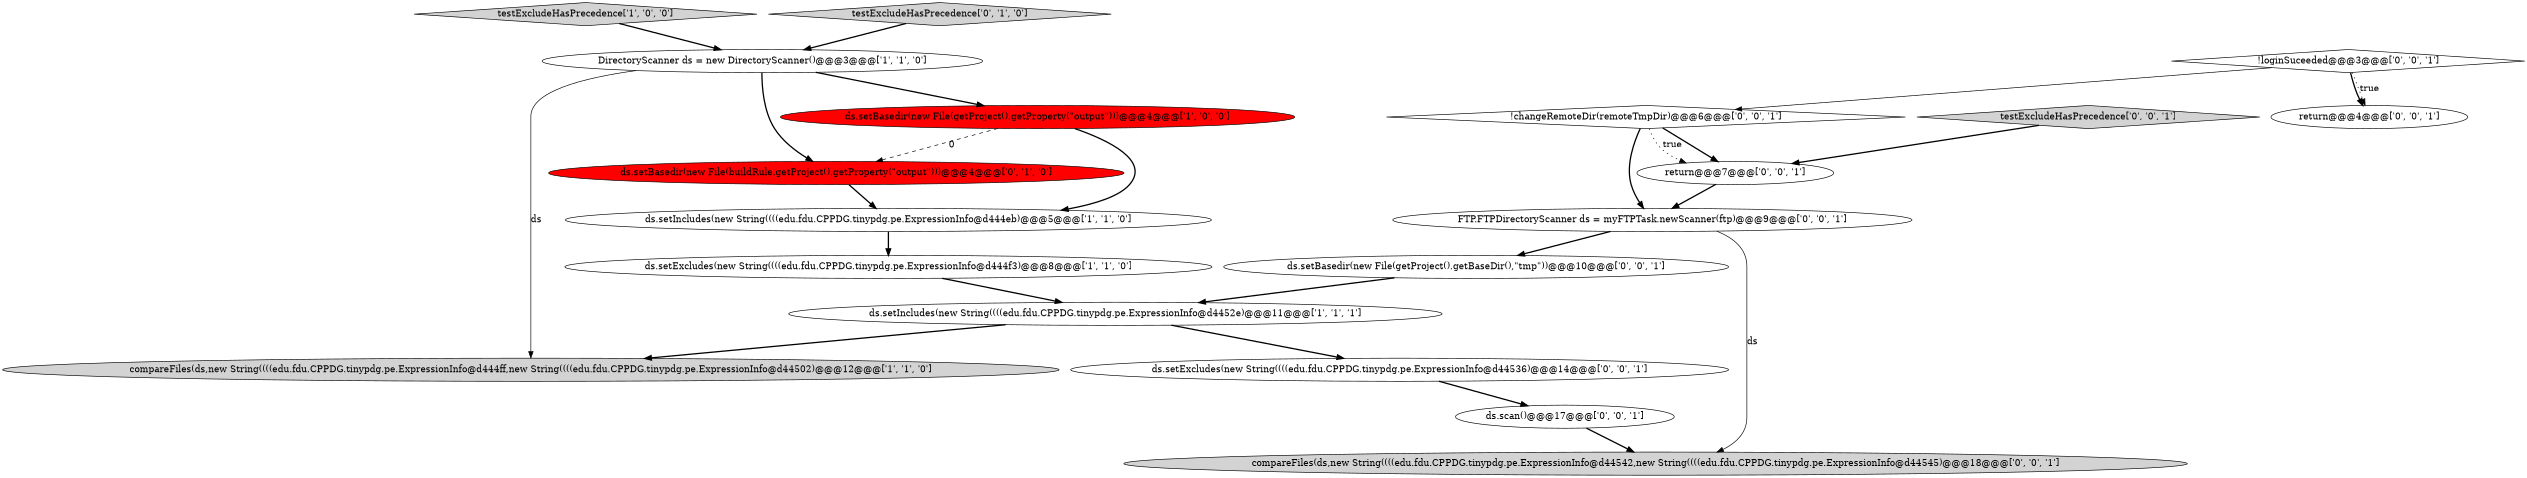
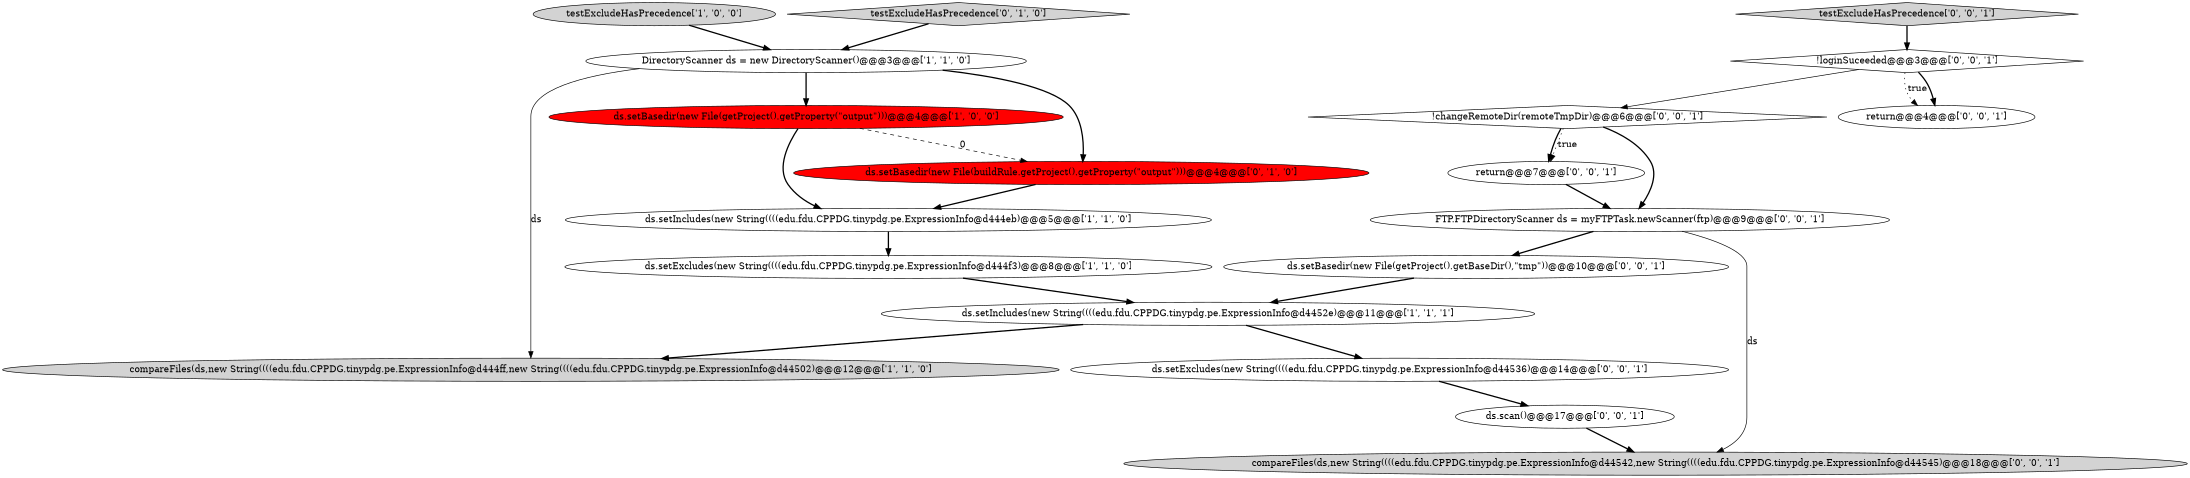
(586, 14) -> (654, 14)
(1919, 144) -> (1907, 34)
